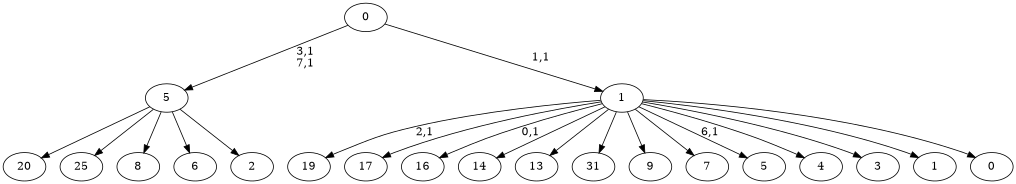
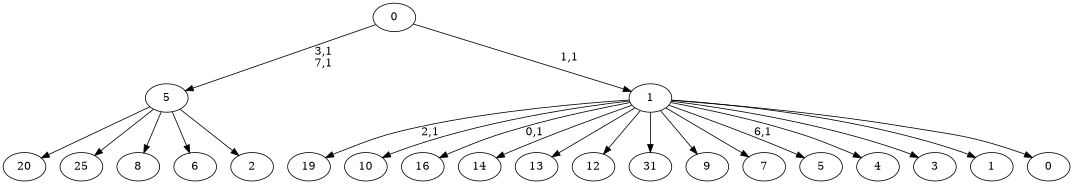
(366, 167) -> (366, 167)
none -> (593, 167)
